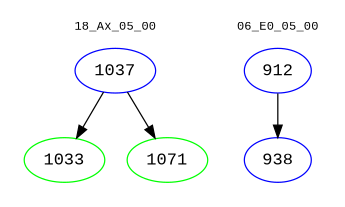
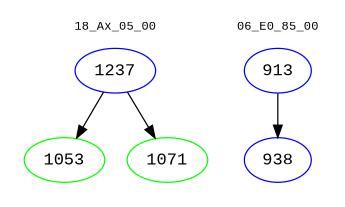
(278, 27) -> (278, 27)
(115, 71) -> (115, 71)
(278, 71) -> (278, 71)
(64, 160) -> (64, 160)
